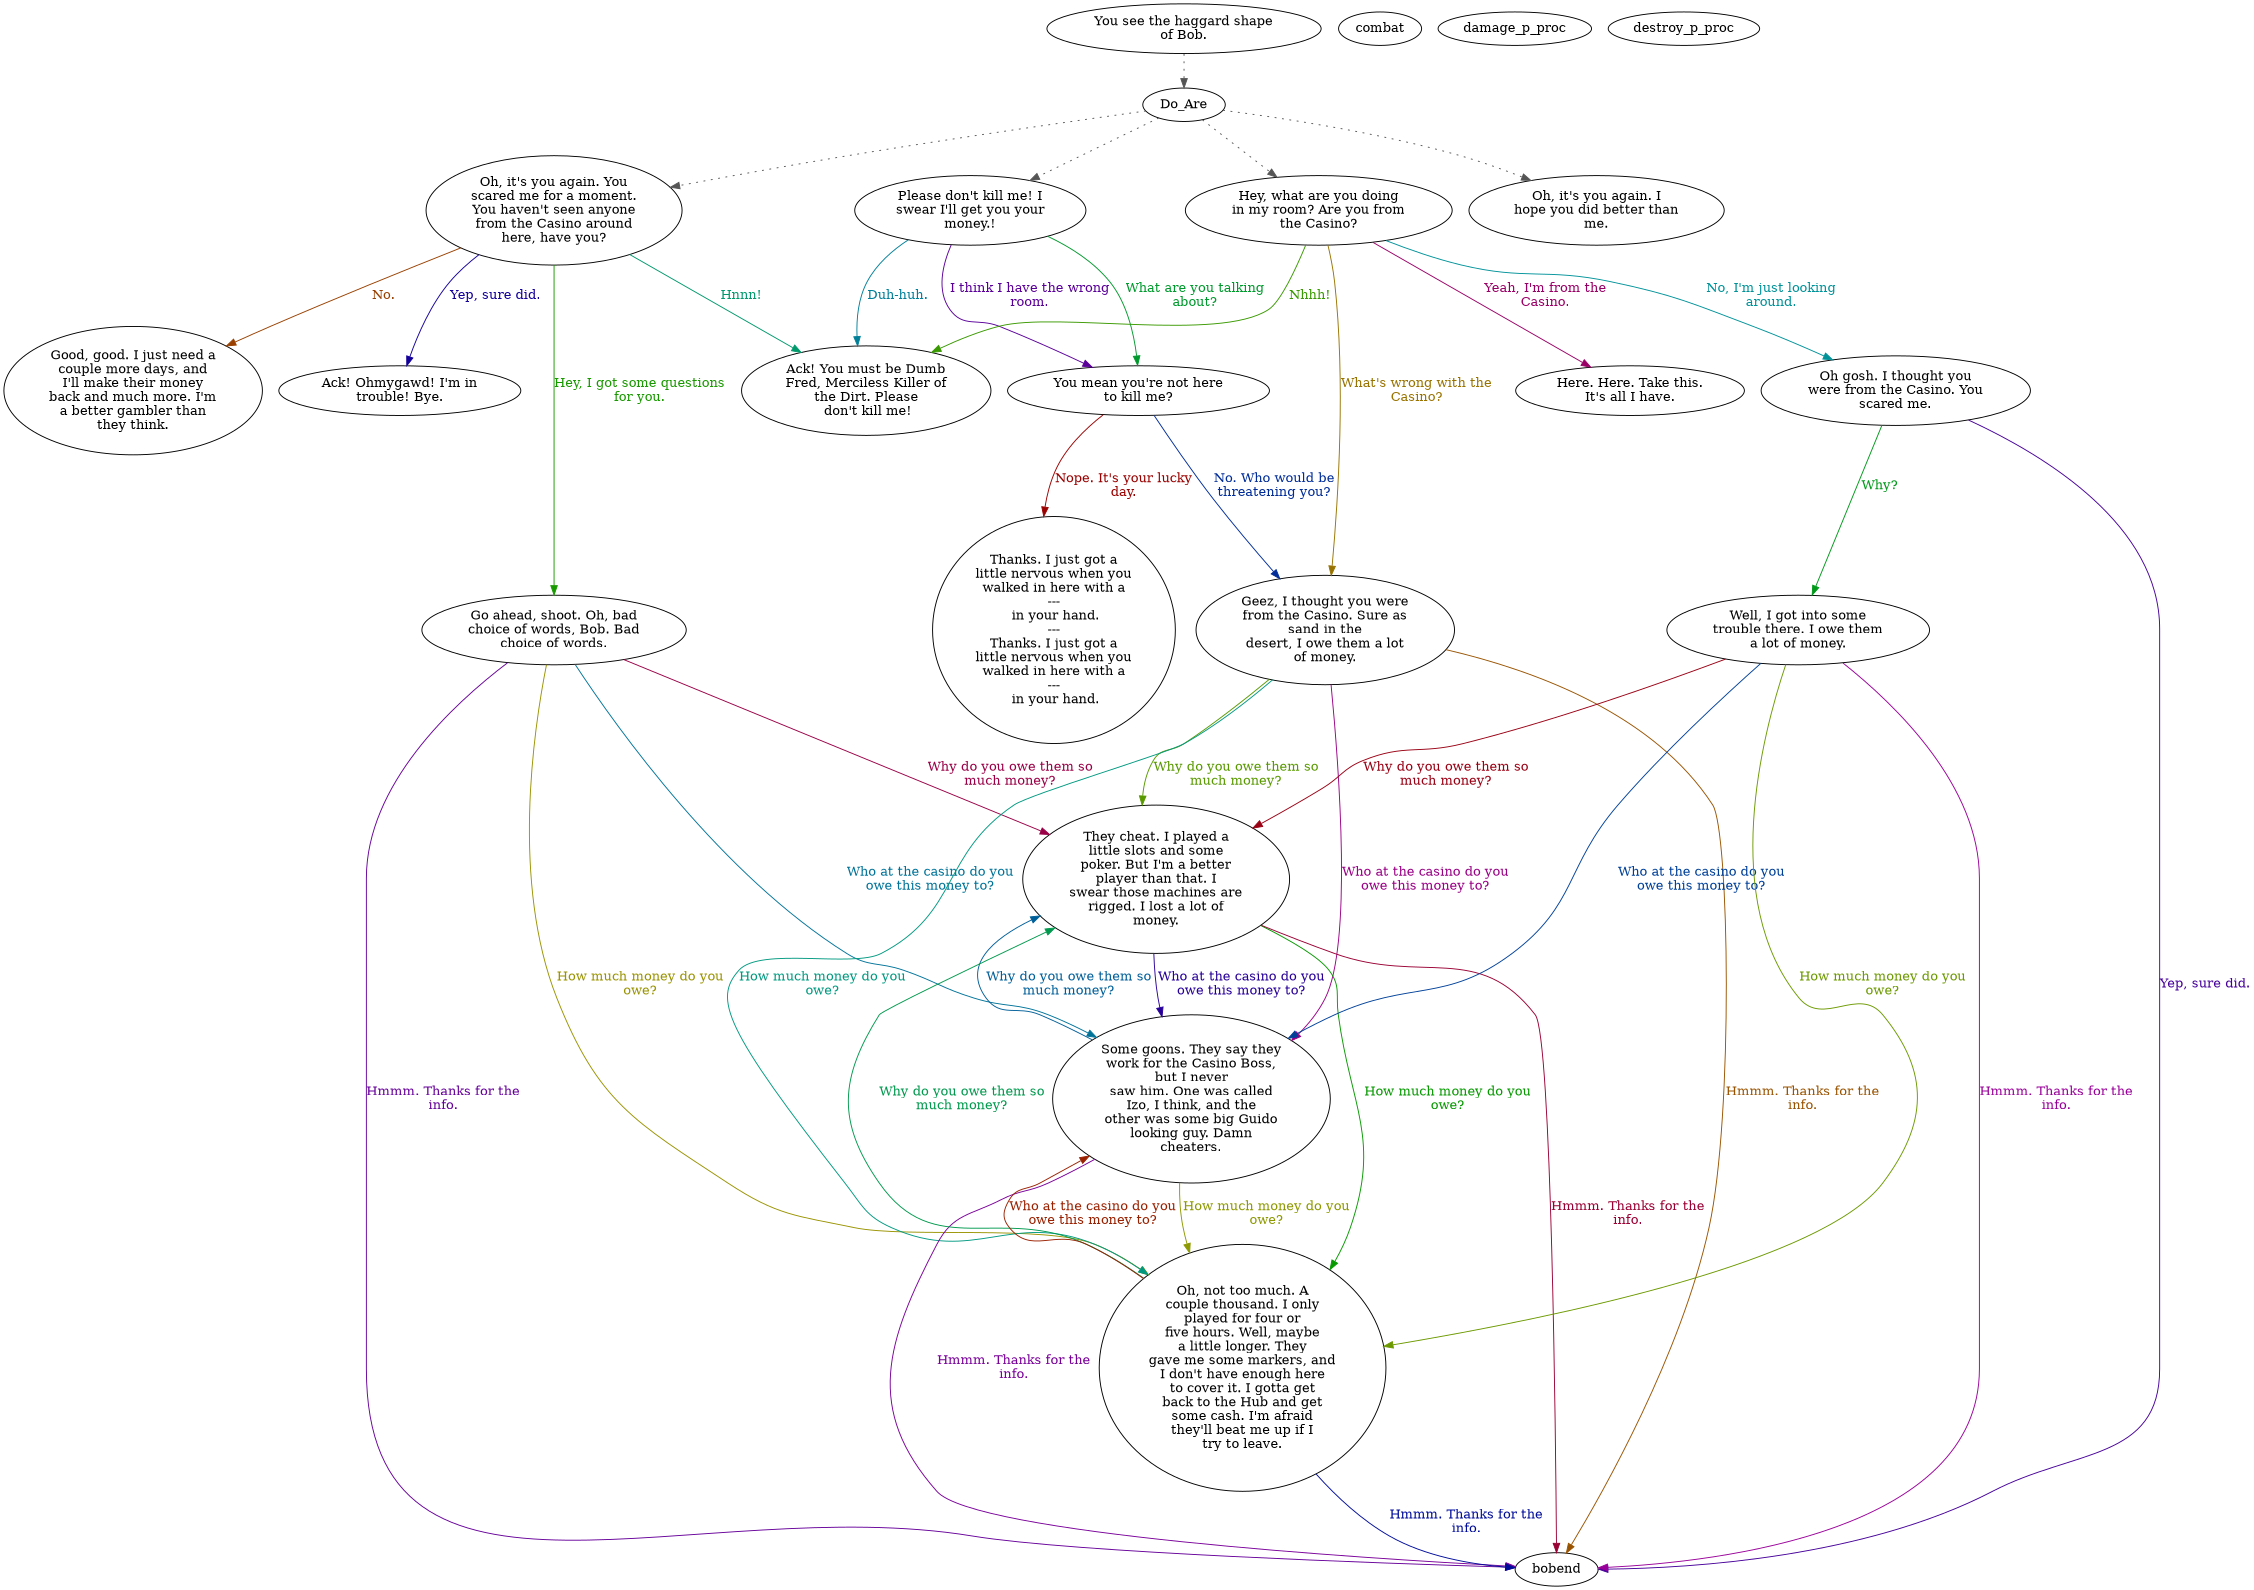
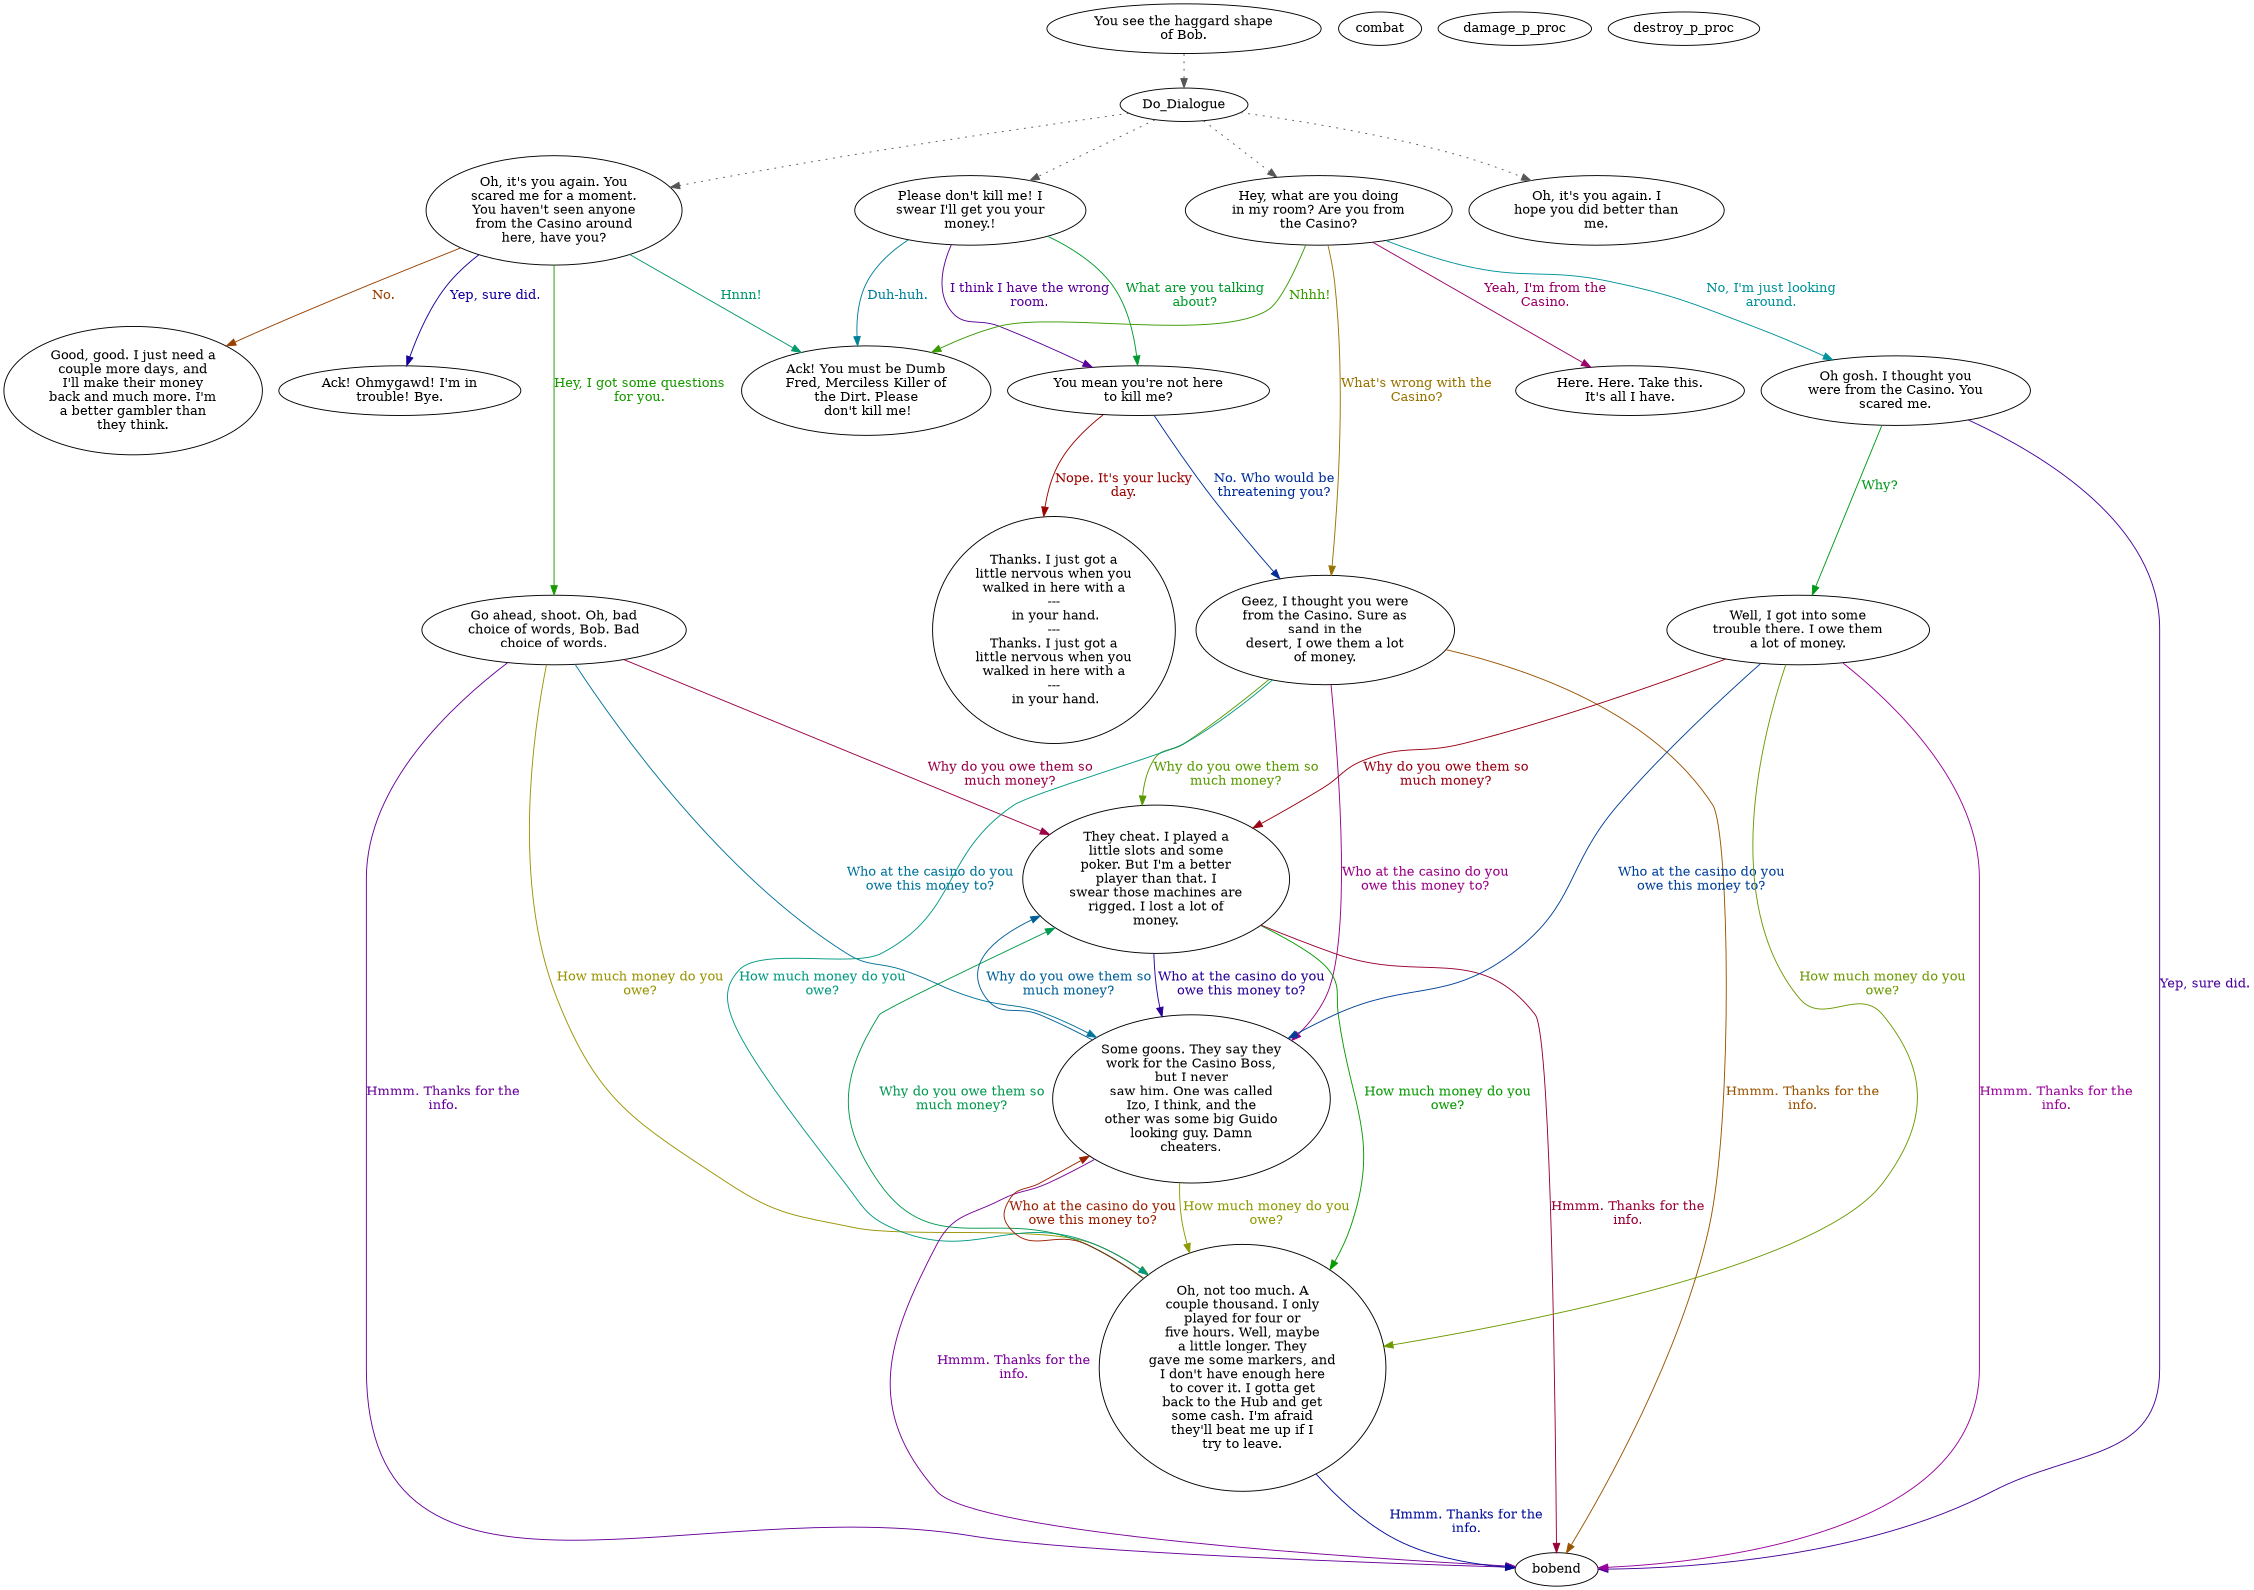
(1184, 105) -> (1184, 105)
